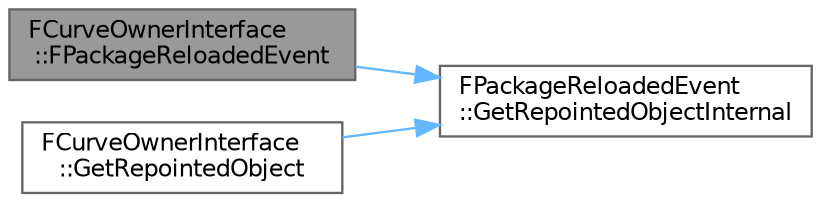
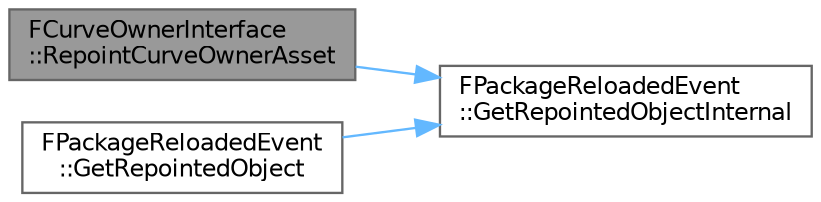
(182, 45) -> (182, 45)
(182, 158) -> (182, 158)
